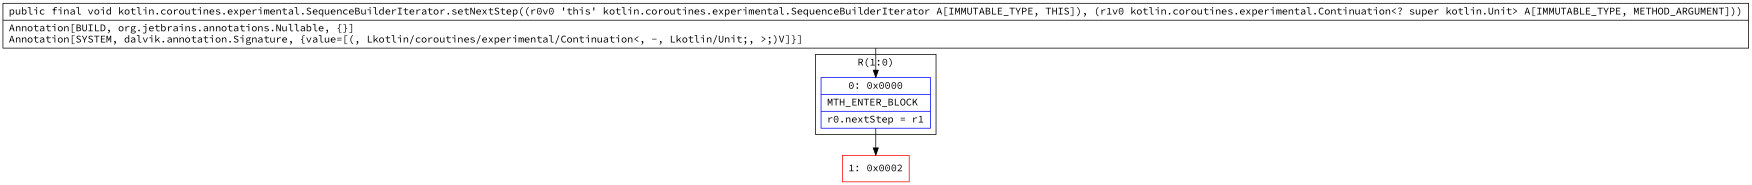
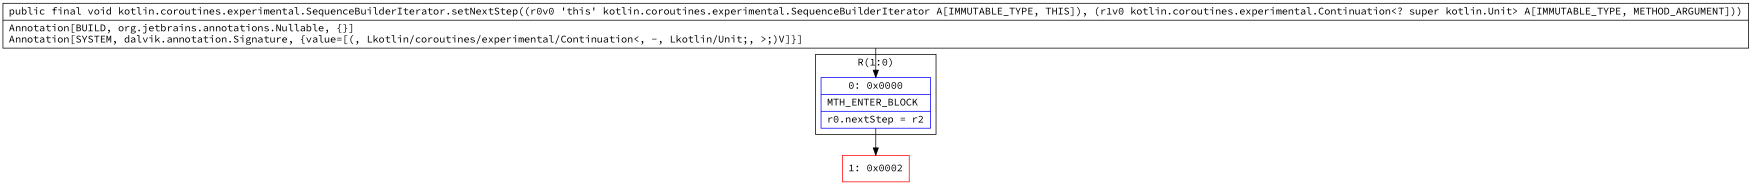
(876, 119) -> (876, 119)
